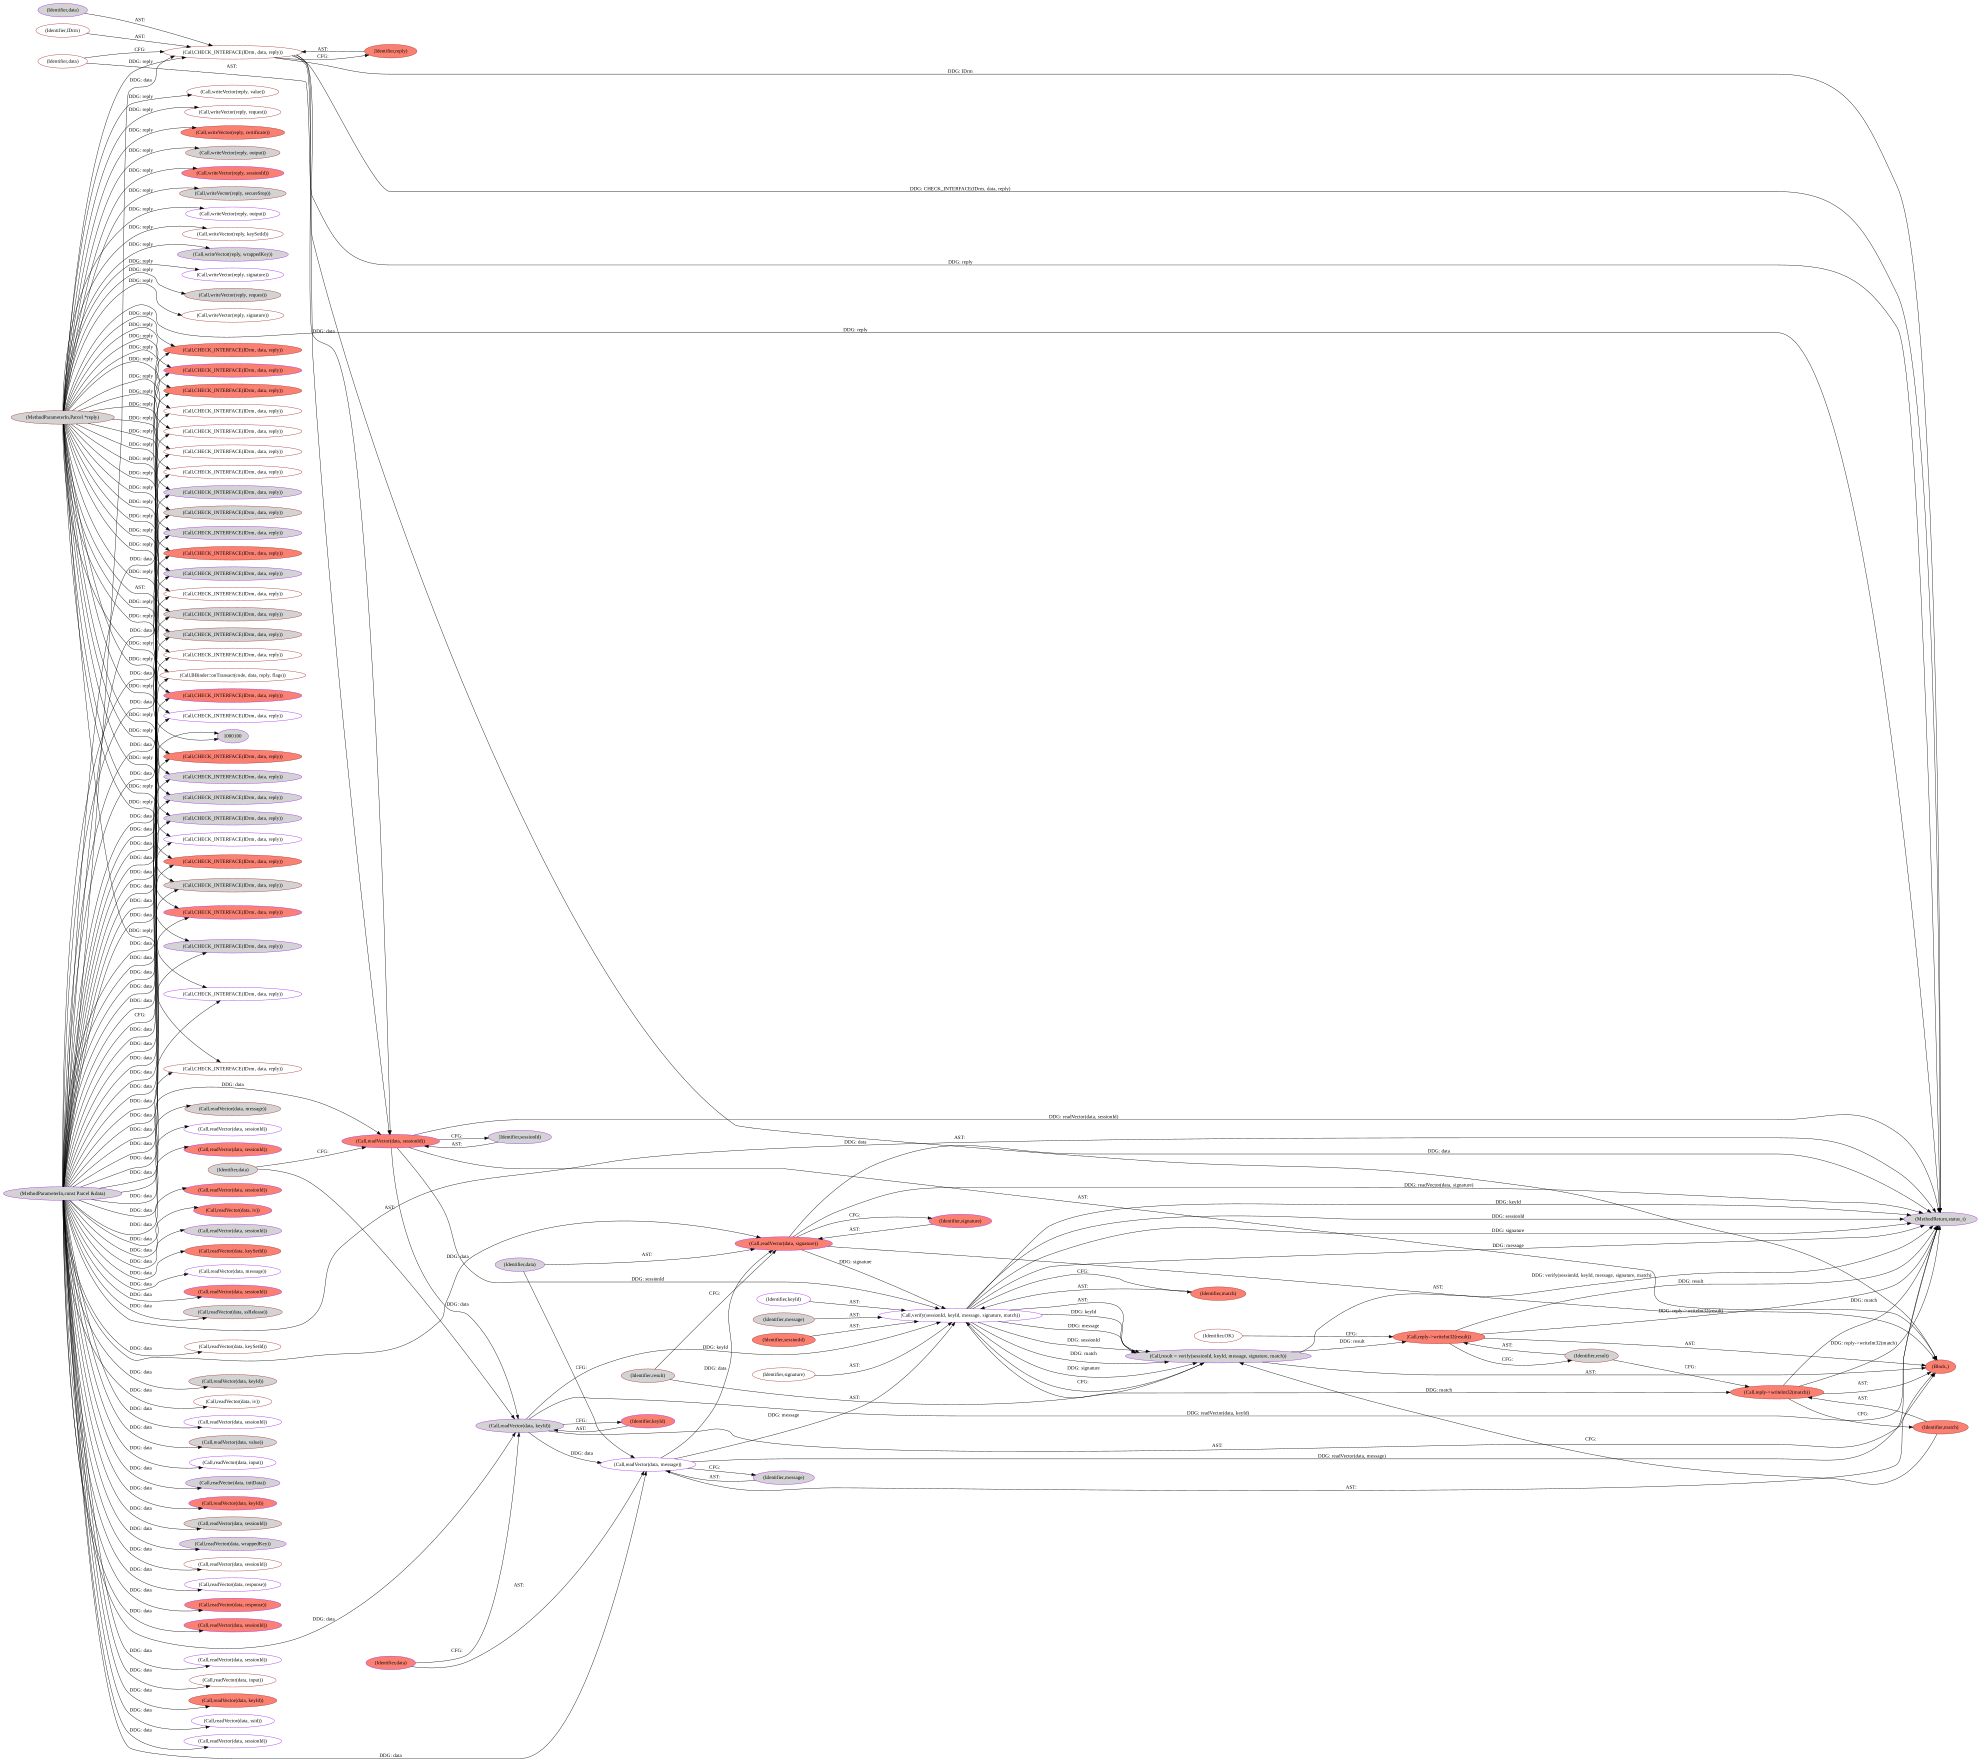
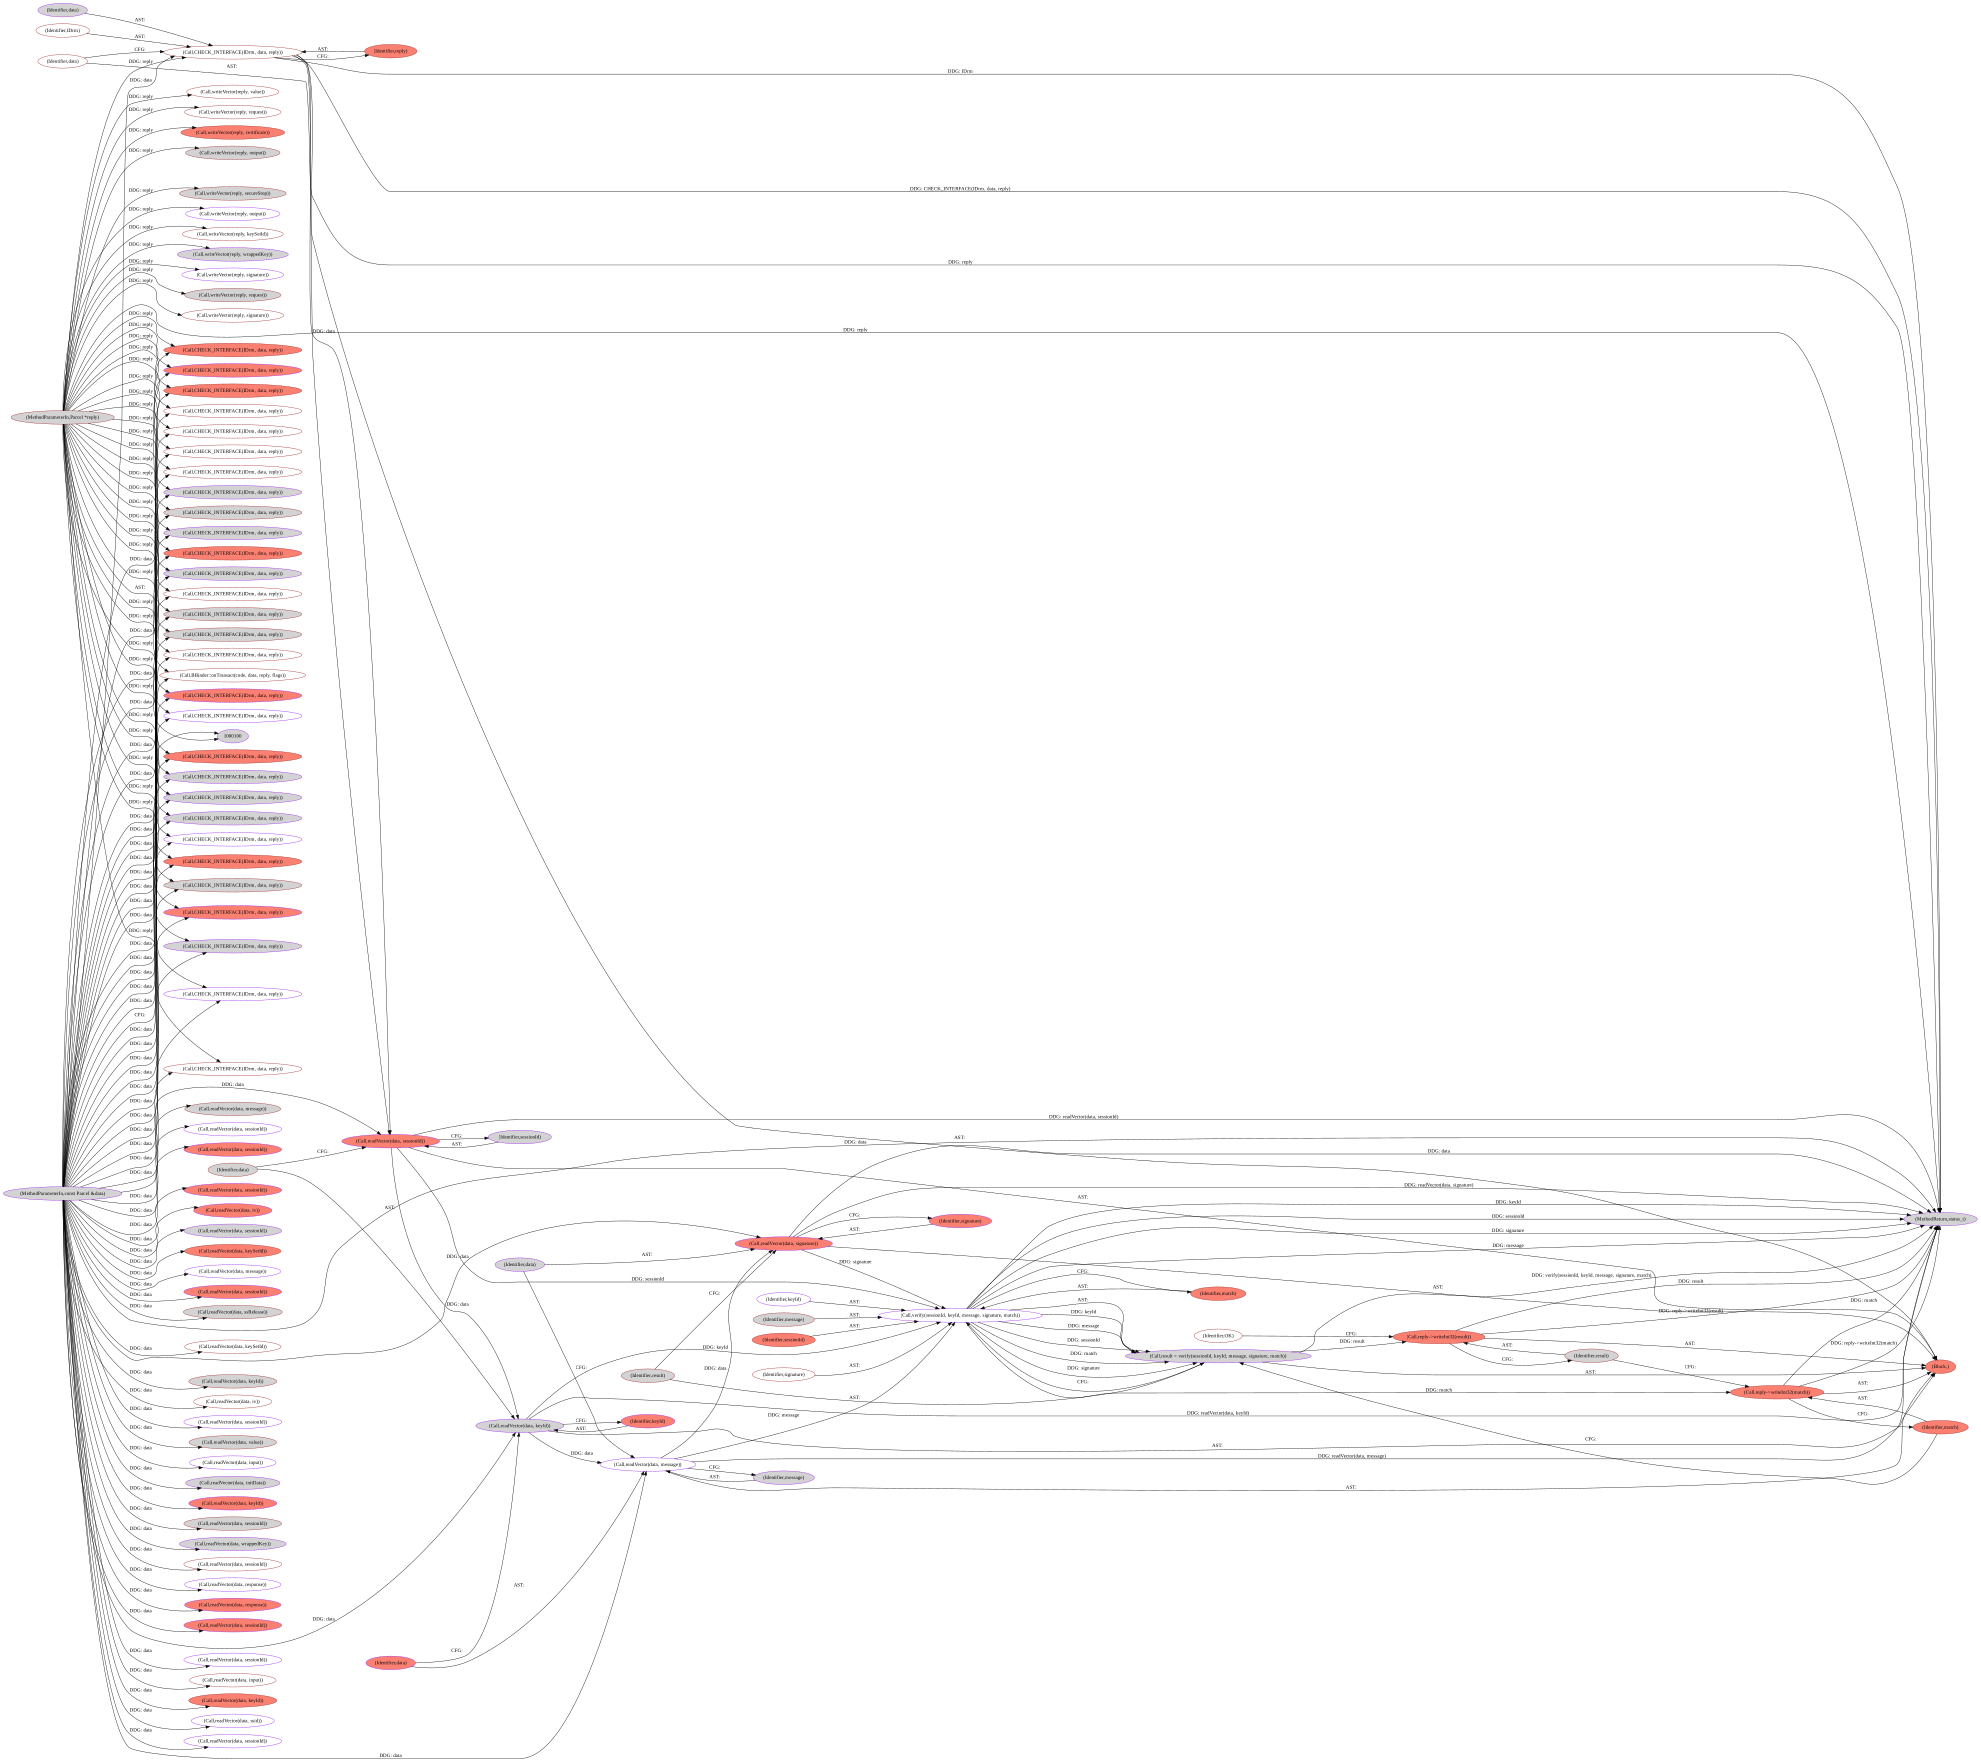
(233, 173) -> none
